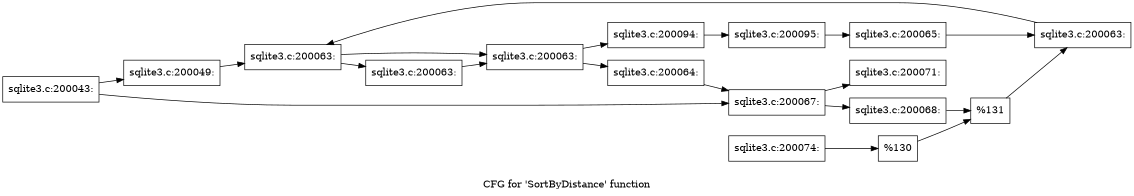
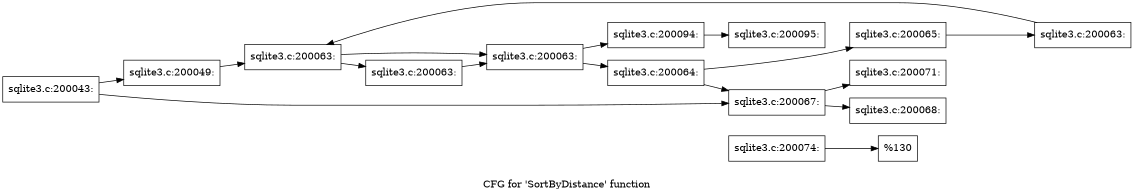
(834, 35) -> (775, 61)
(990, 111) -> none
